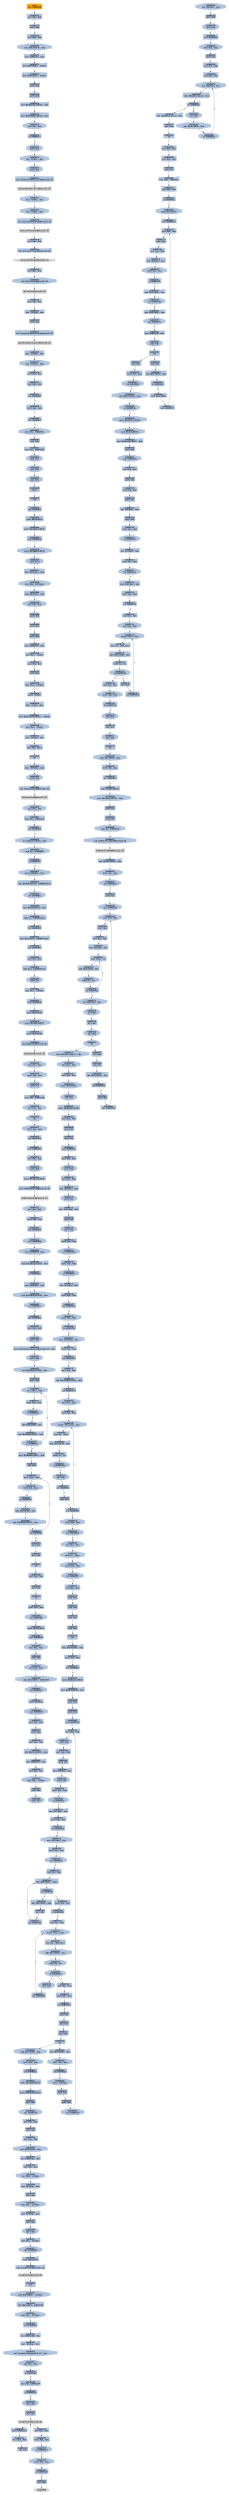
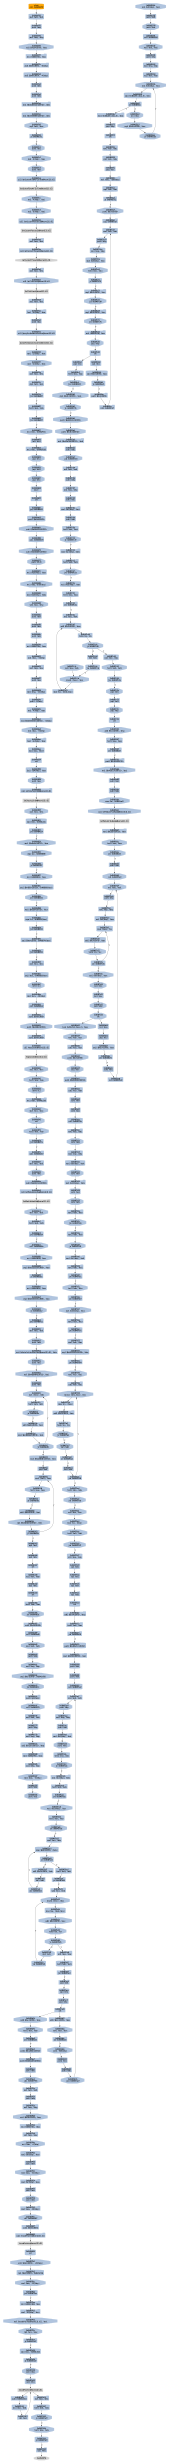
(35, 529) -> (36, 529)
(130, 619) -> (70, 620)
